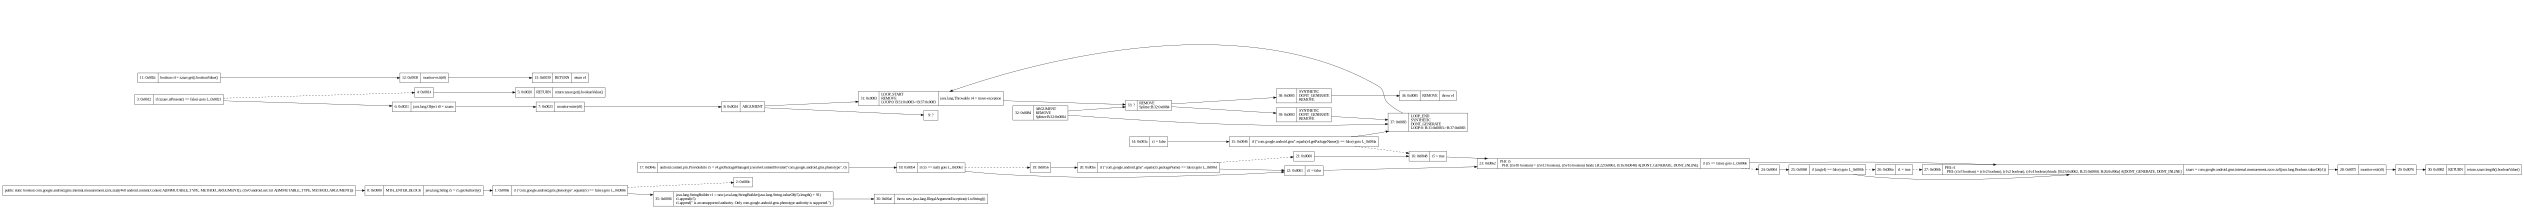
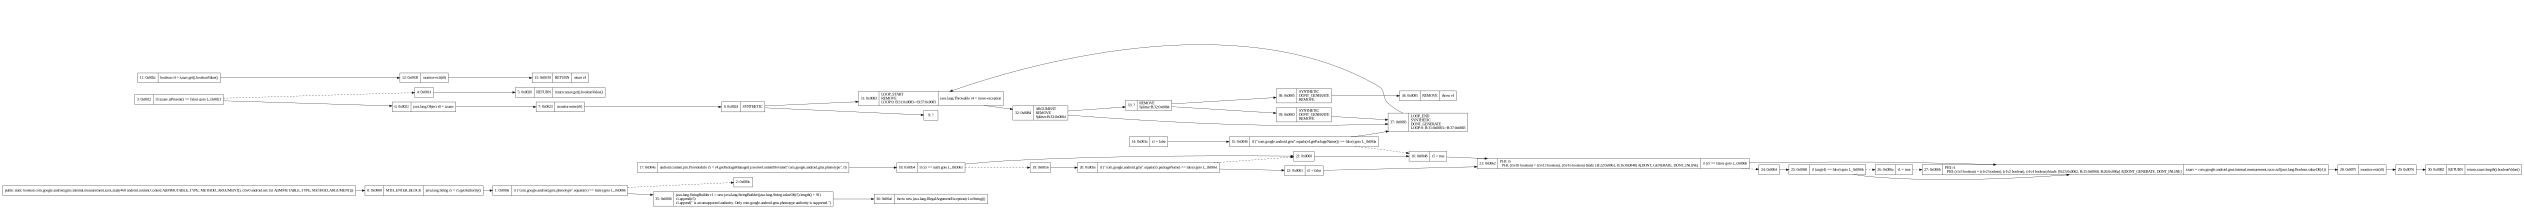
(1063, 103) -> (997, 107)
(752, 107) -> (752, 107)
(1123, 177) -> (1128, 157)
